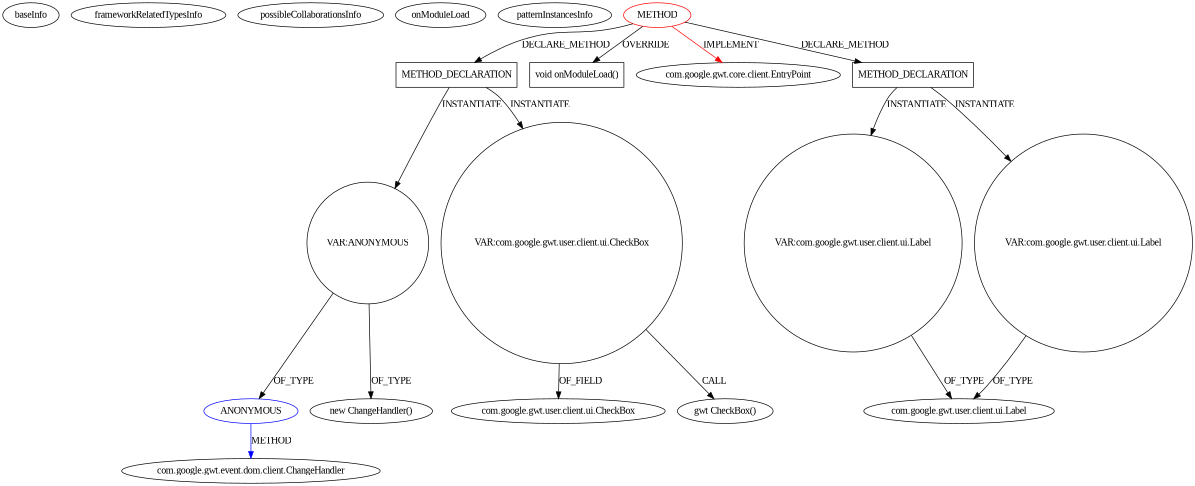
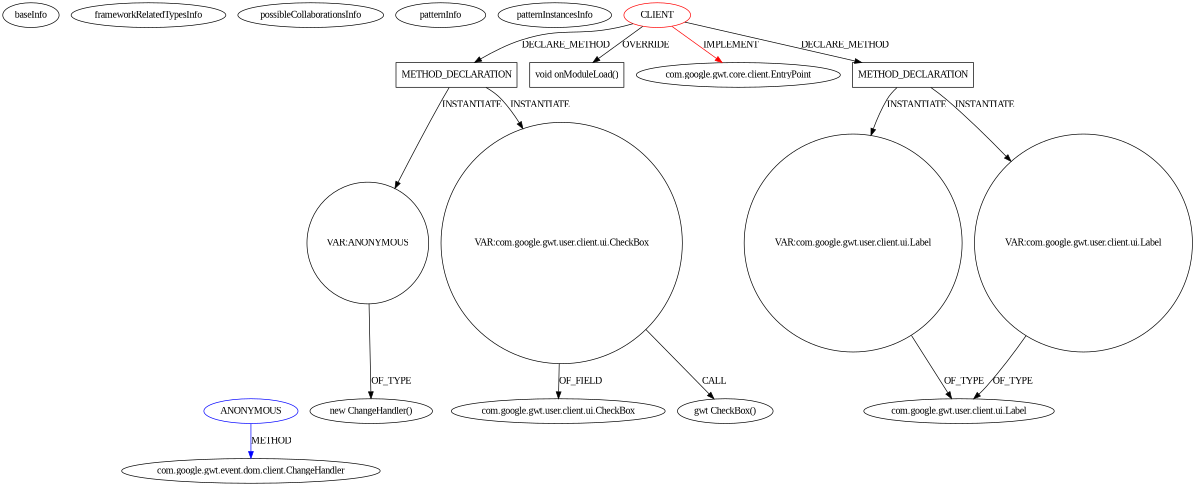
(441, 15) -> (441, 15)
(657, 15) -> (657, 15)
(298, 343) -> none
